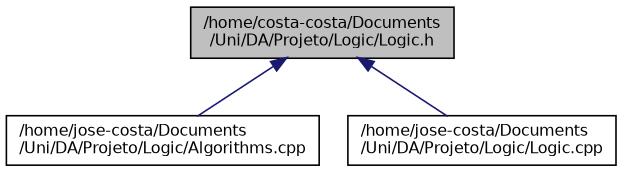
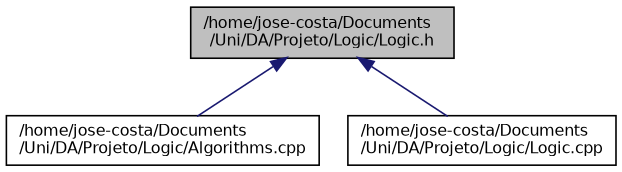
(322, 33) -> (322, 33)
